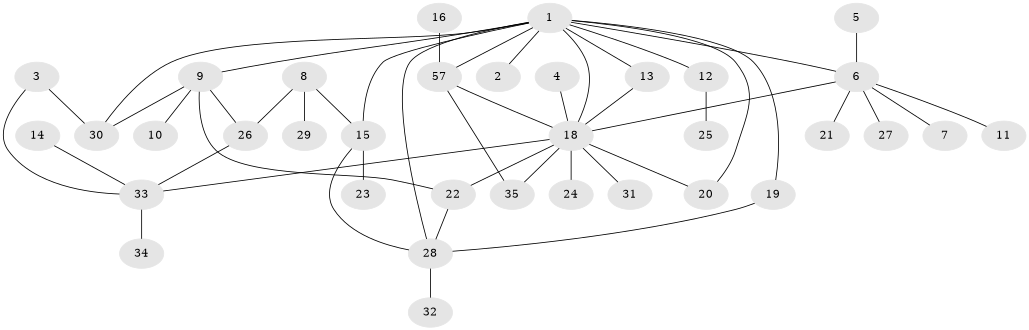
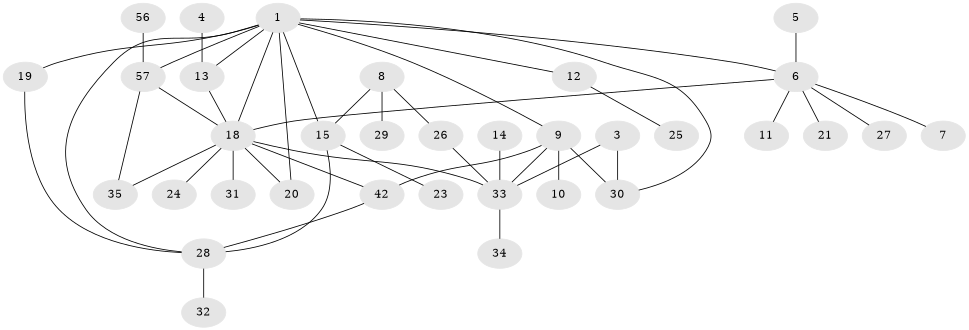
(439, 18) -> (143, 18)
(498, 77) -> none
(223, 106) -> (529, 165)
(564, 106) -> (202, 44)
(453, 195) -> (382, 195)
